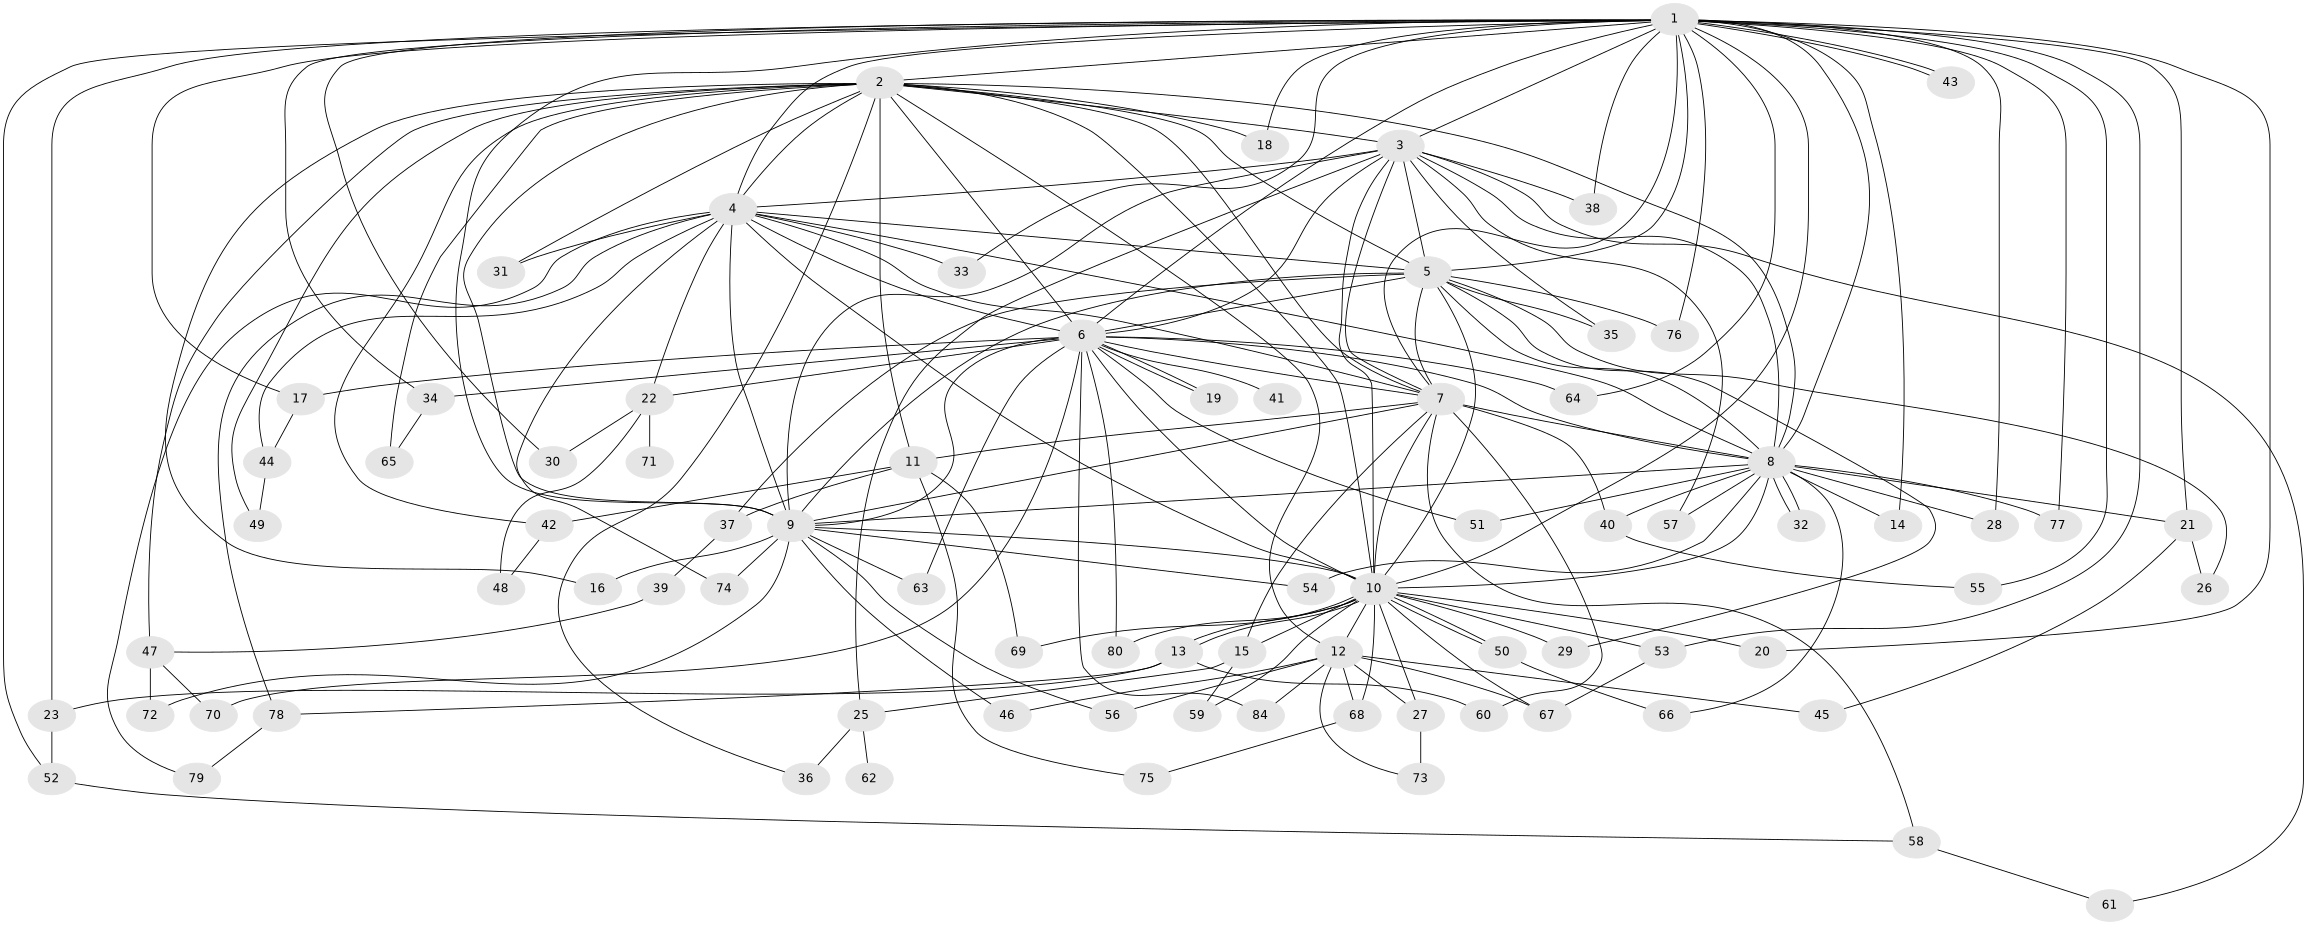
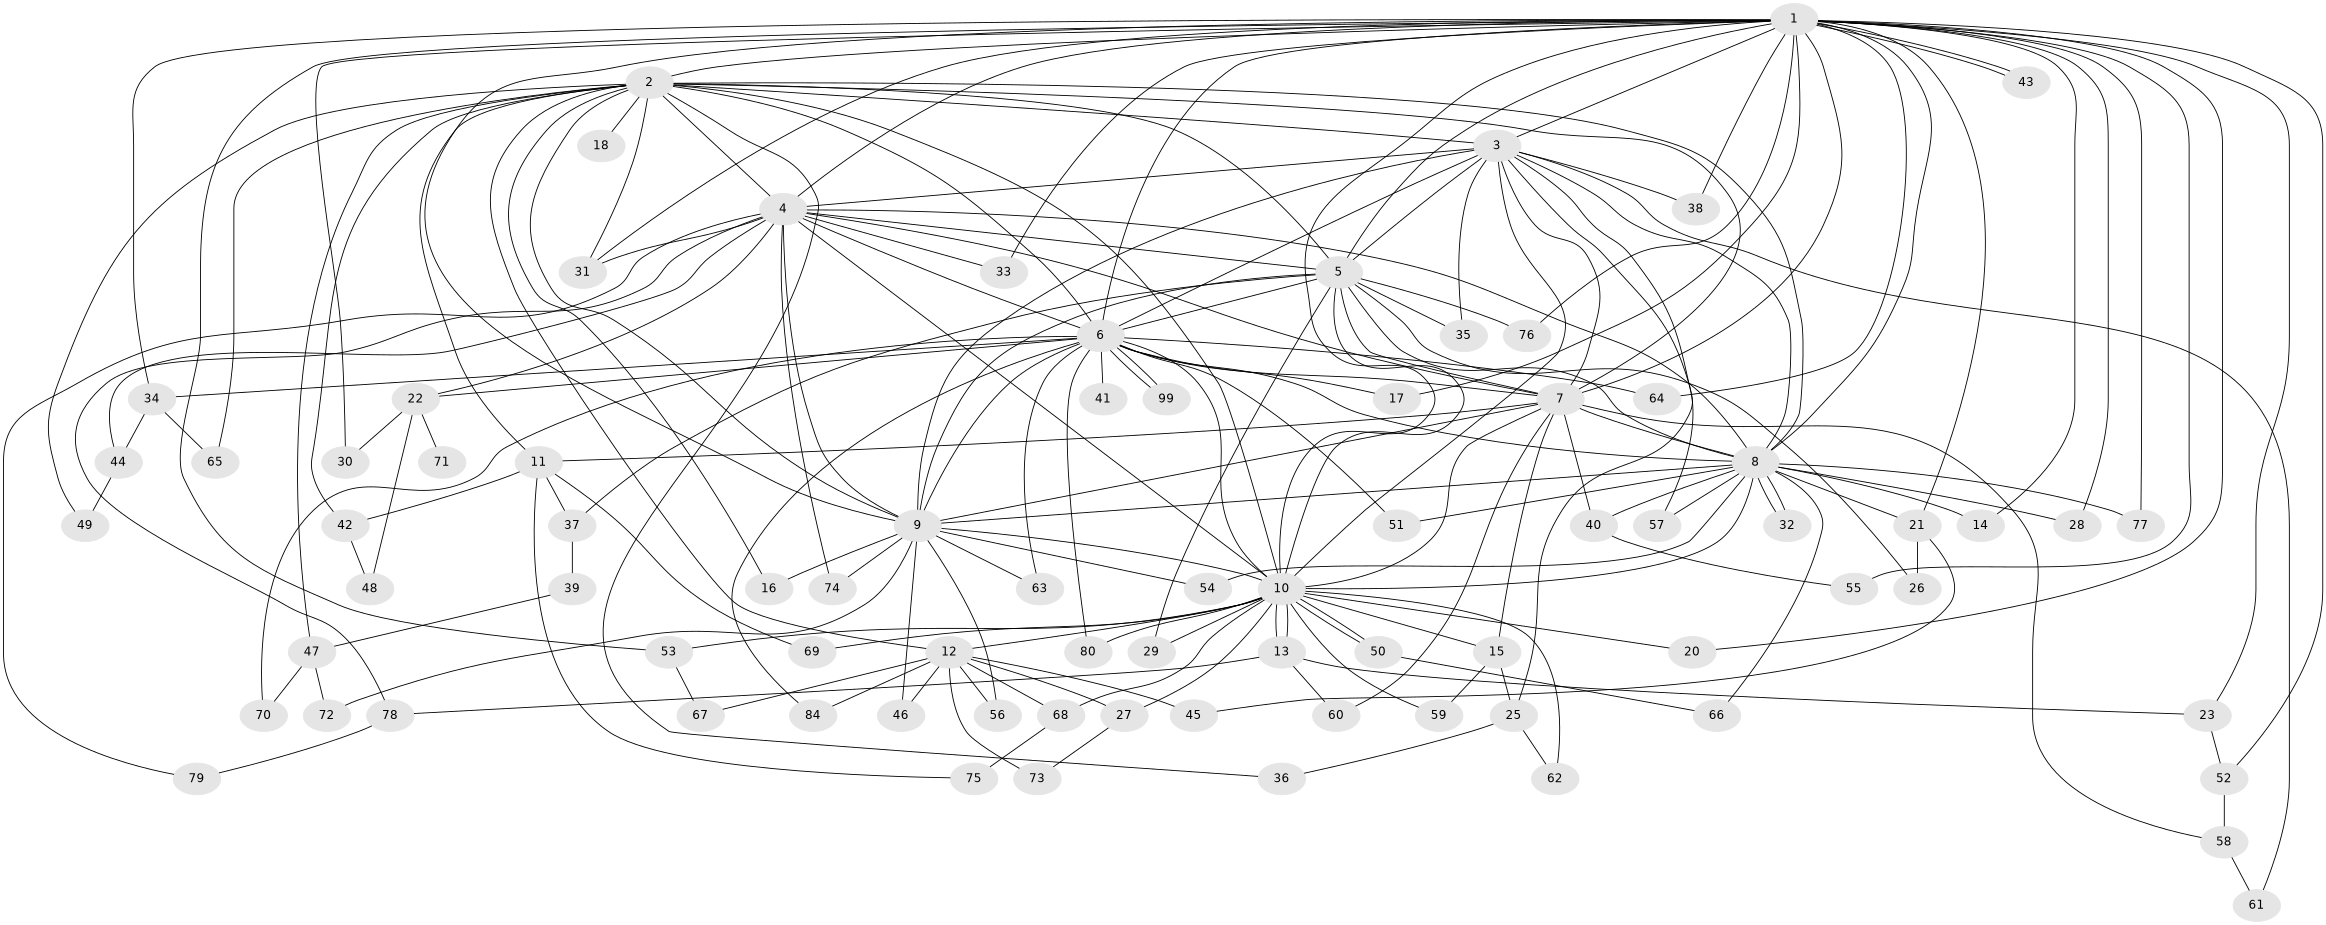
(1332, 52) -> (1035, 50)
(1214, 399) -> (1167, 399)
(284, 431) -> (135, 431)
(1456, 657) -> (1468, 612)
